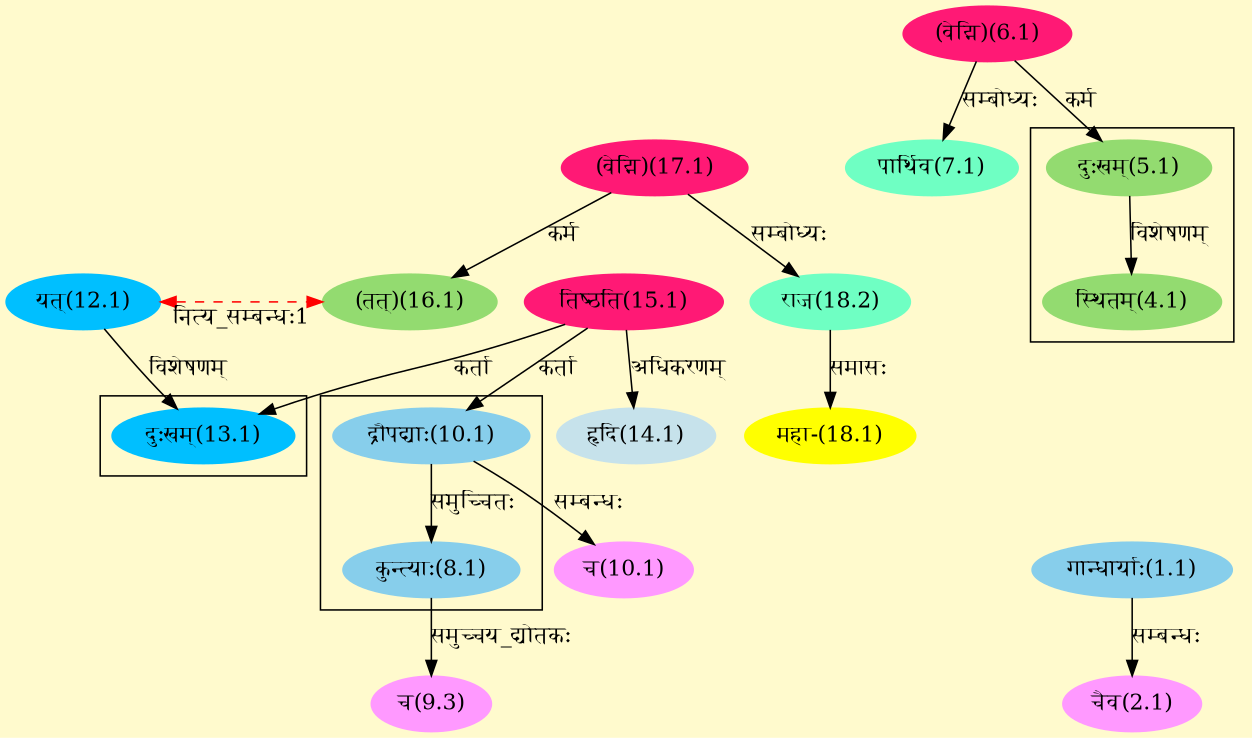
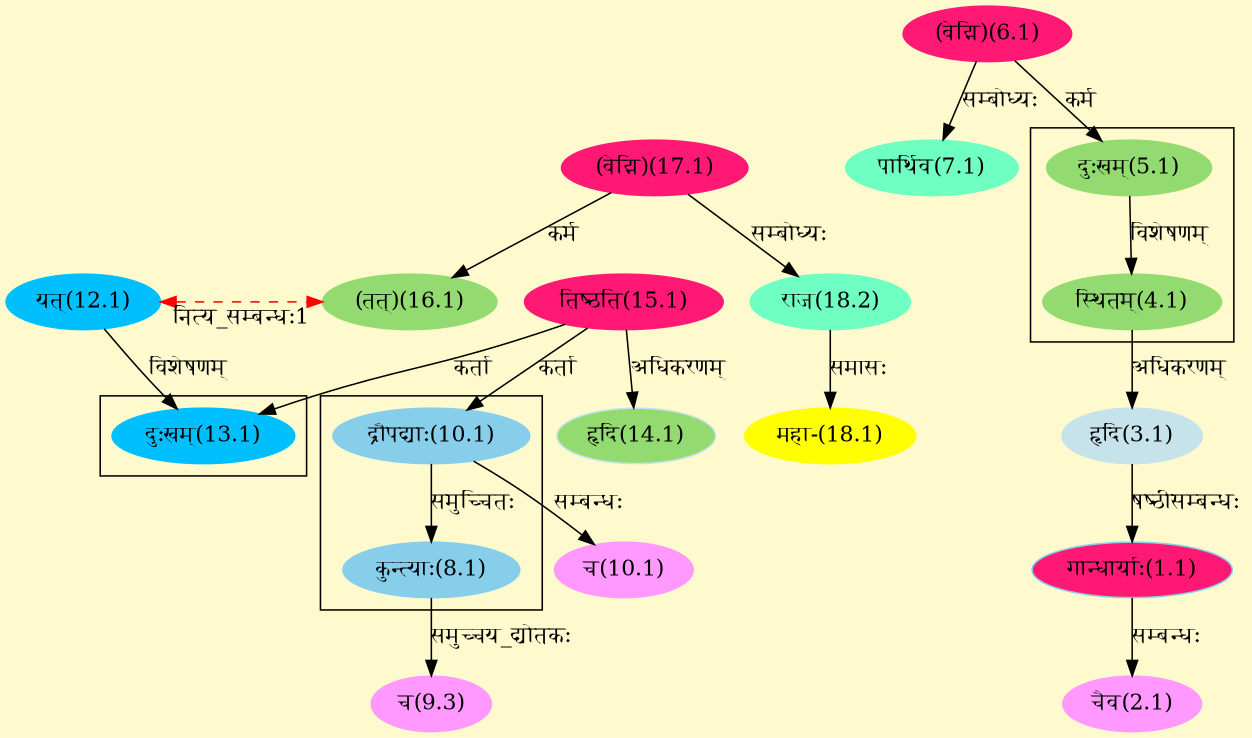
(636, 436) -> (636, 436)
none -> (1132, 436)
(1132, 570) -> (1132, 570)
